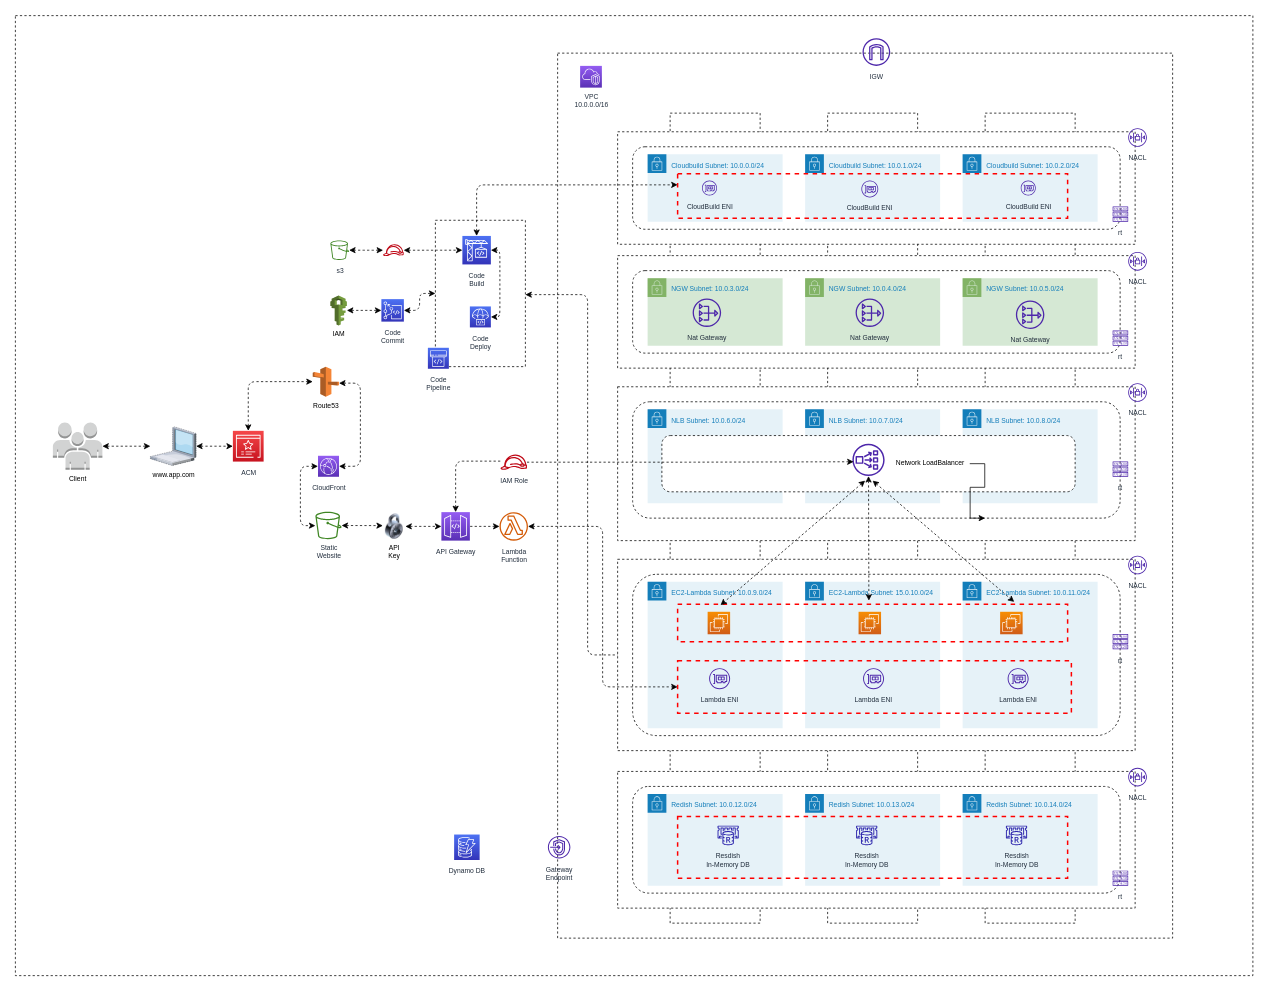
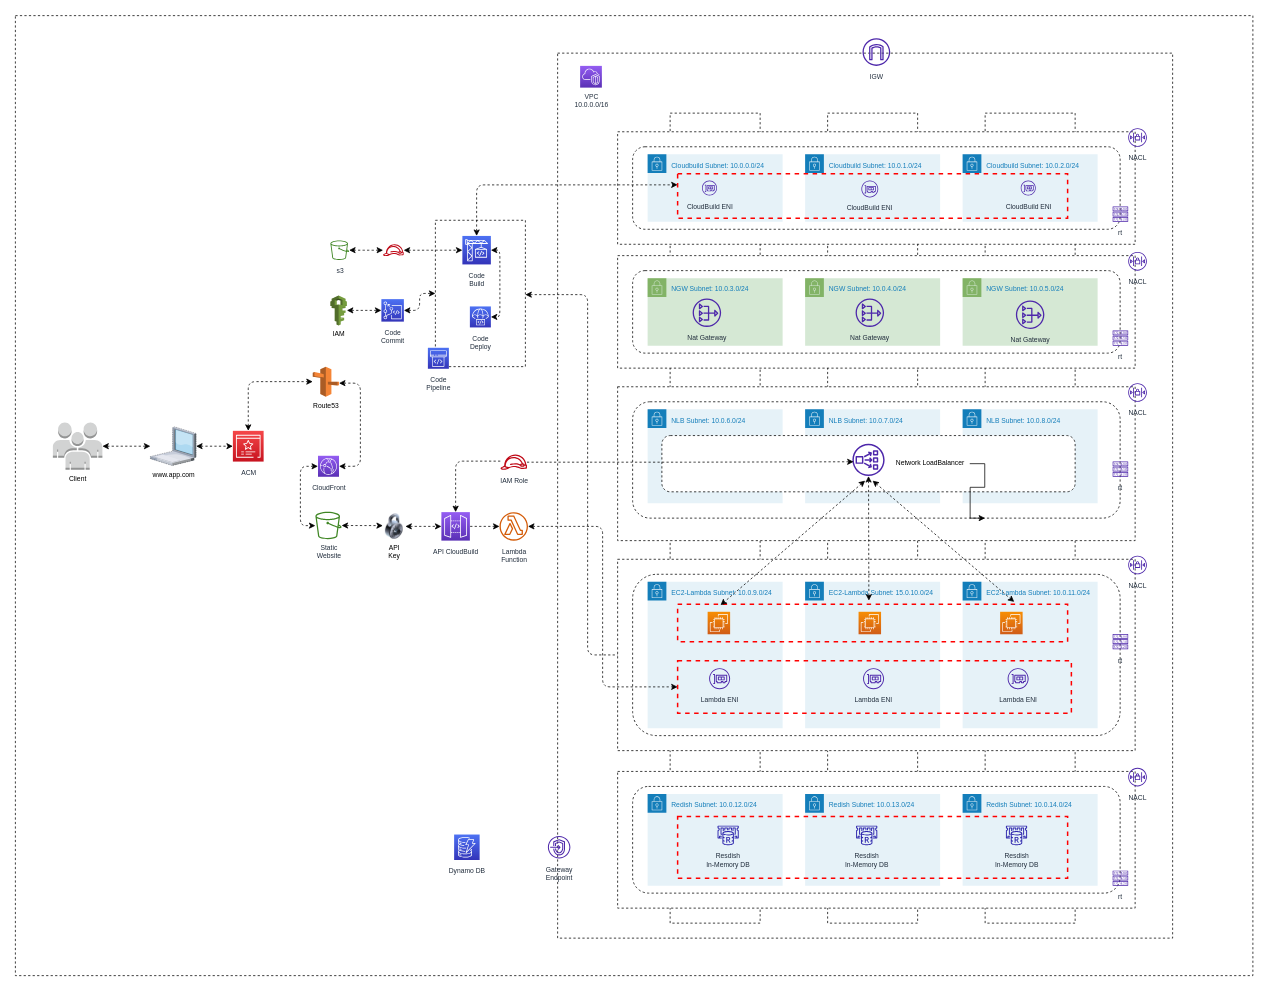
(456, 551) -> (456, 551)
